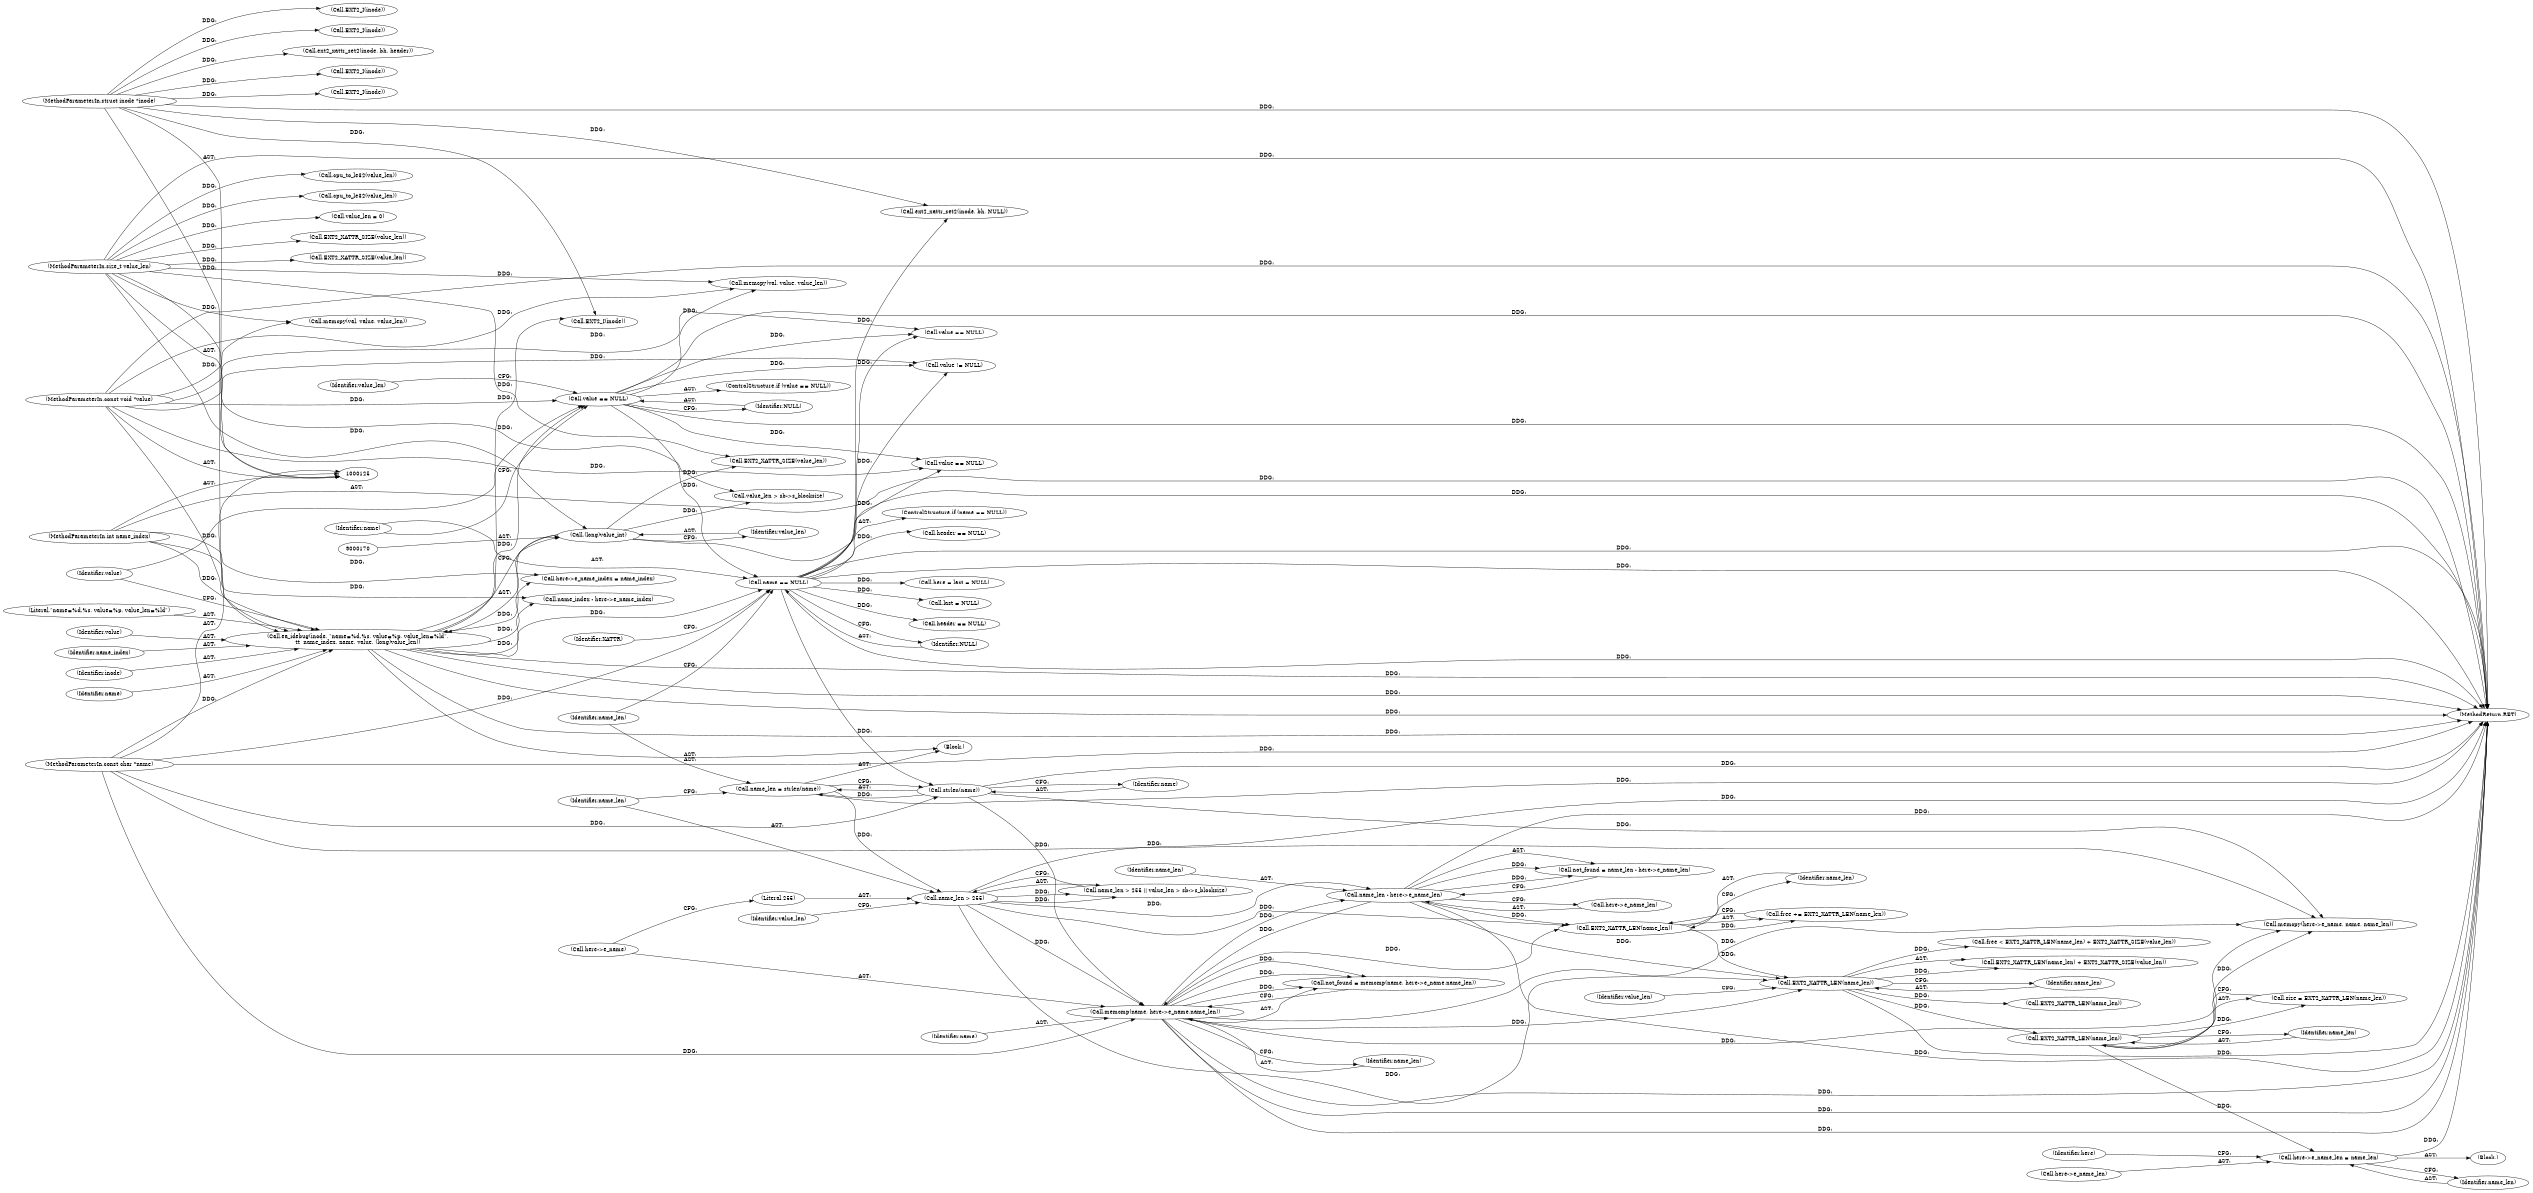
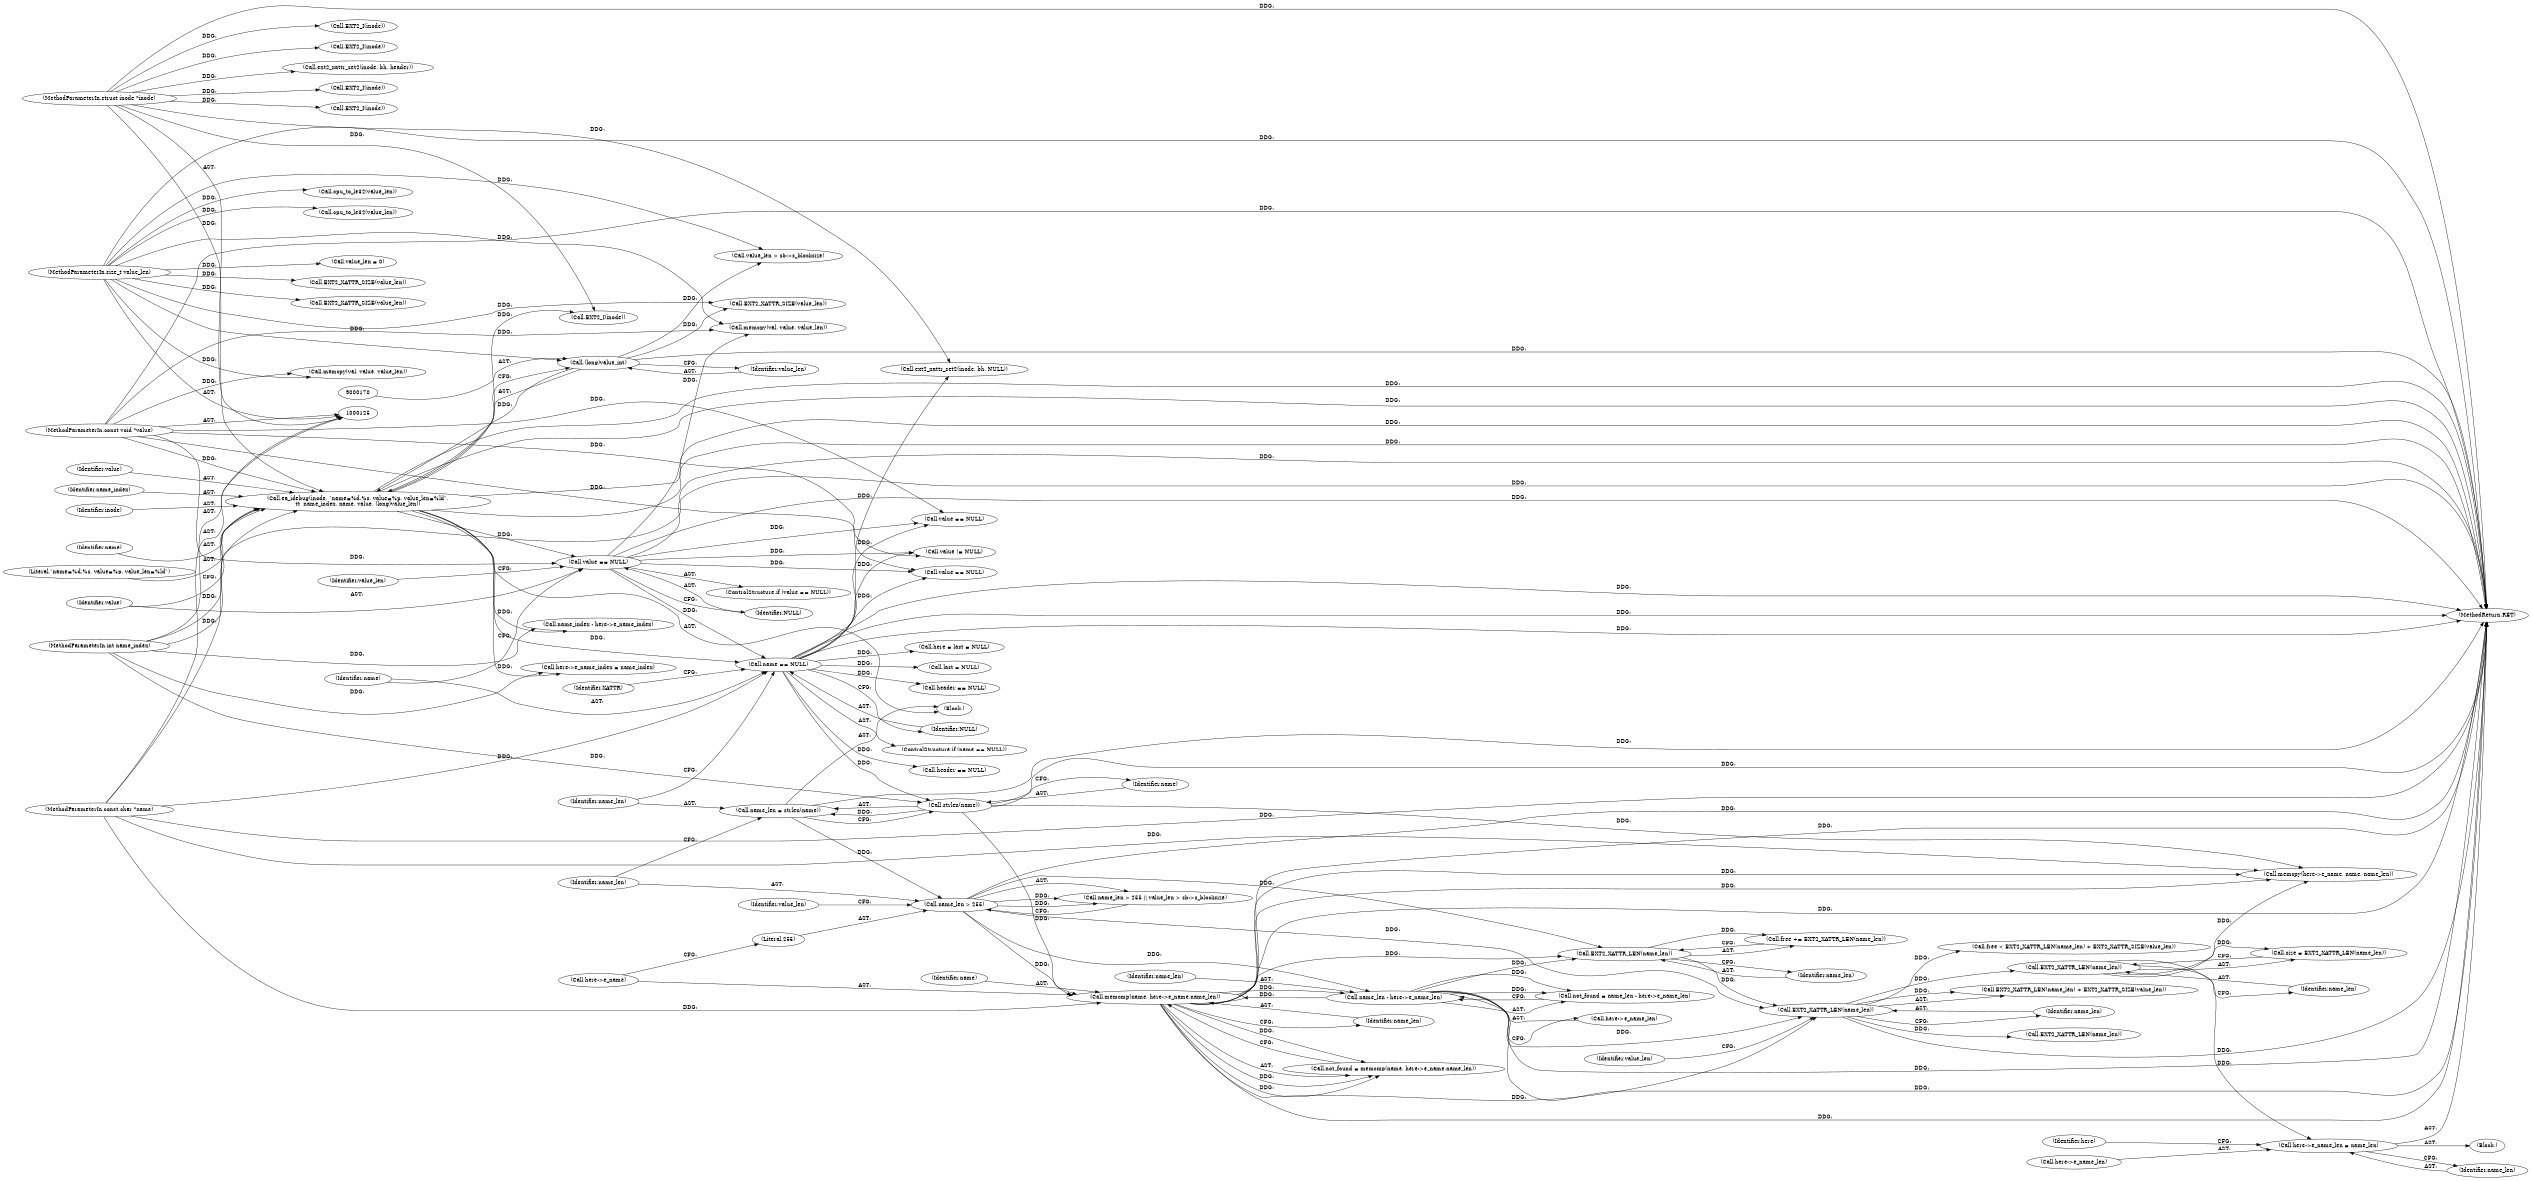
(523, 826) -> (505, 757)
(2432, 1140) -> (2432, 1128)
